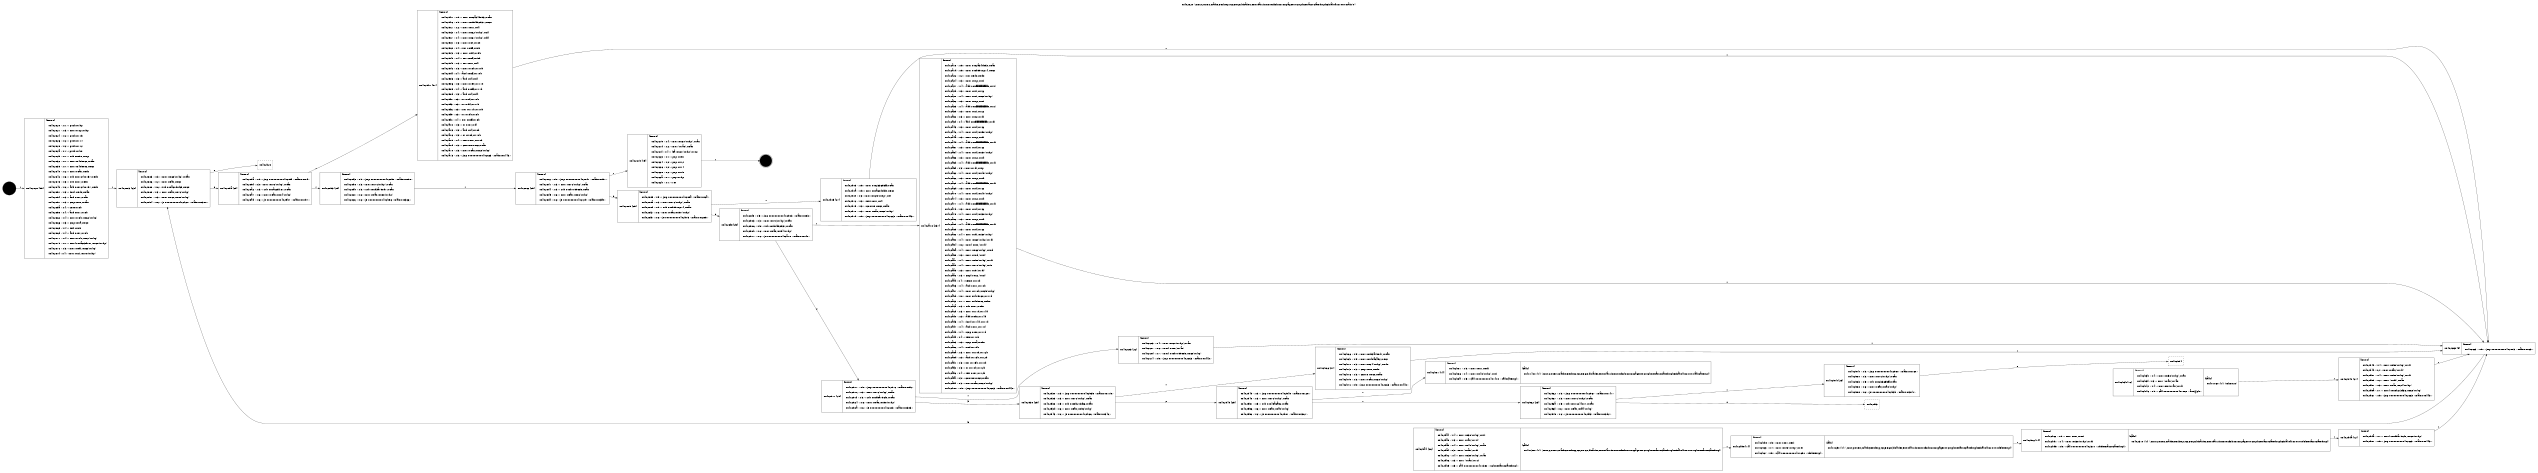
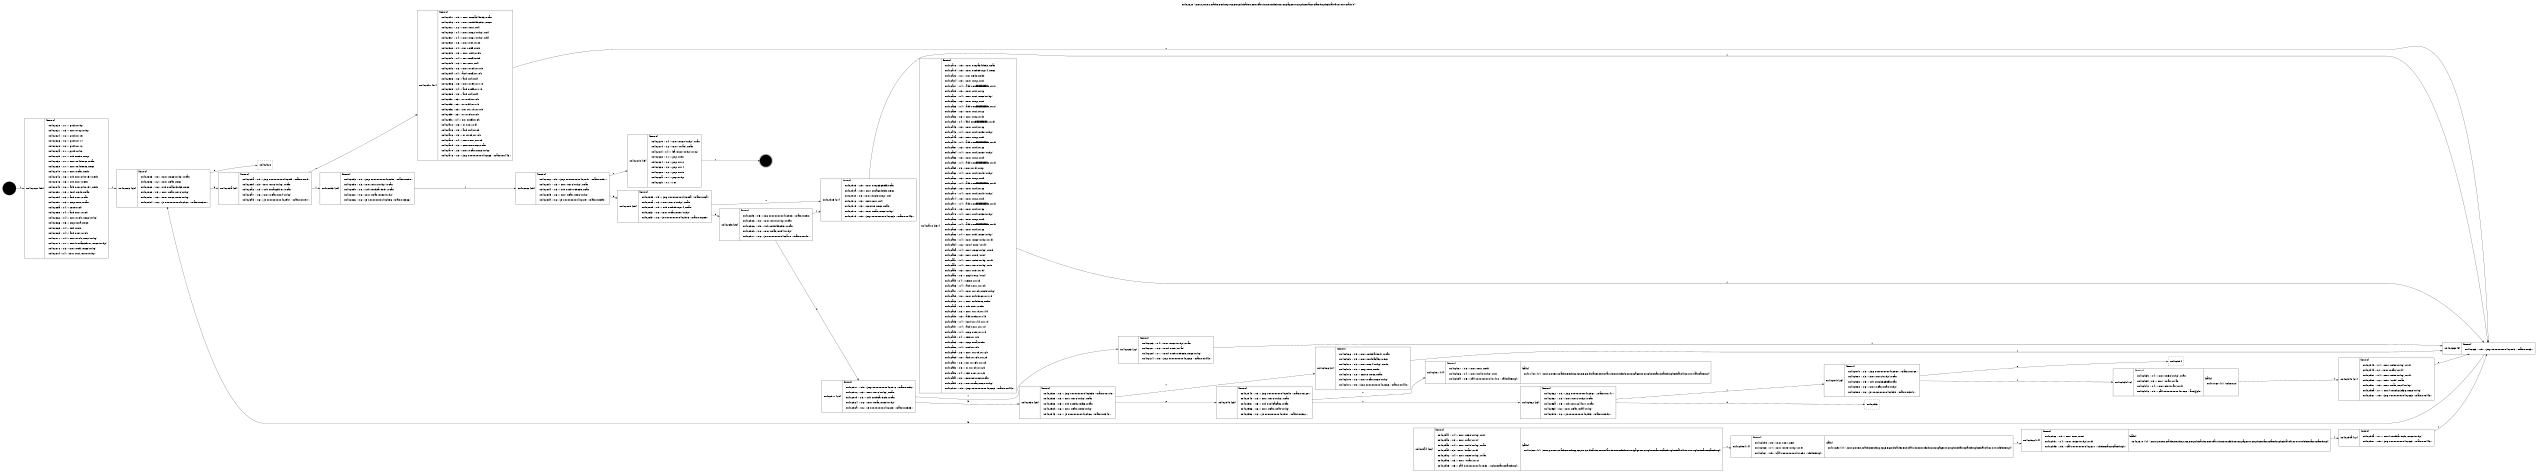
(865, 225) -> (816, 213)
none -> (2016, 381)
